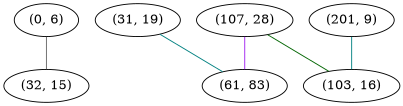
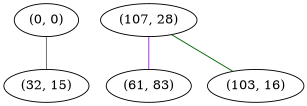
(46, 20) -> (46, 20)
(138, 20) -> none
(352, 20) -> none
